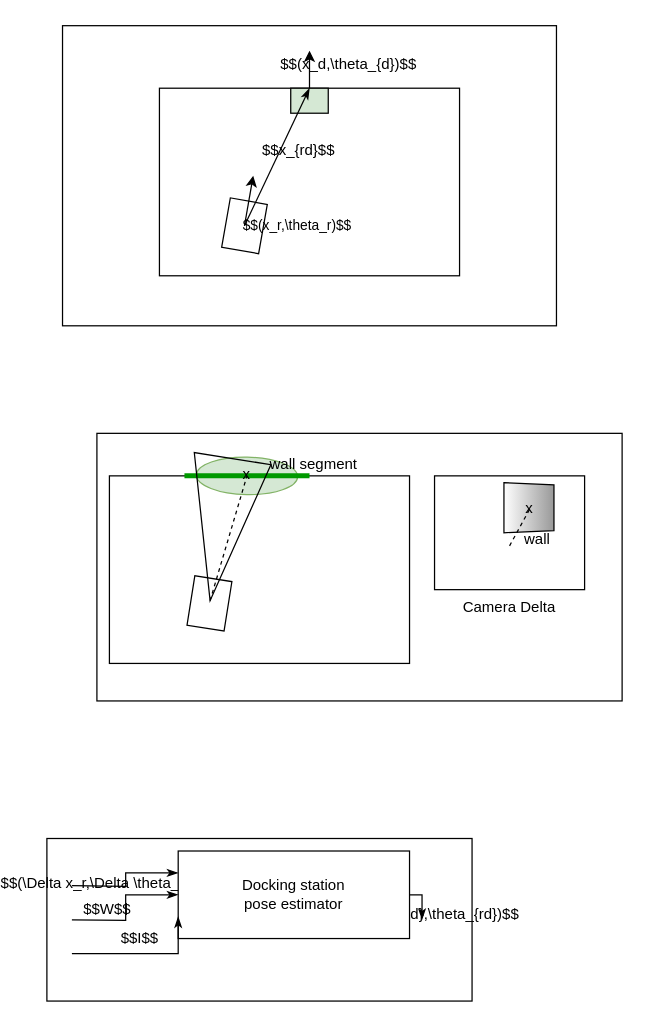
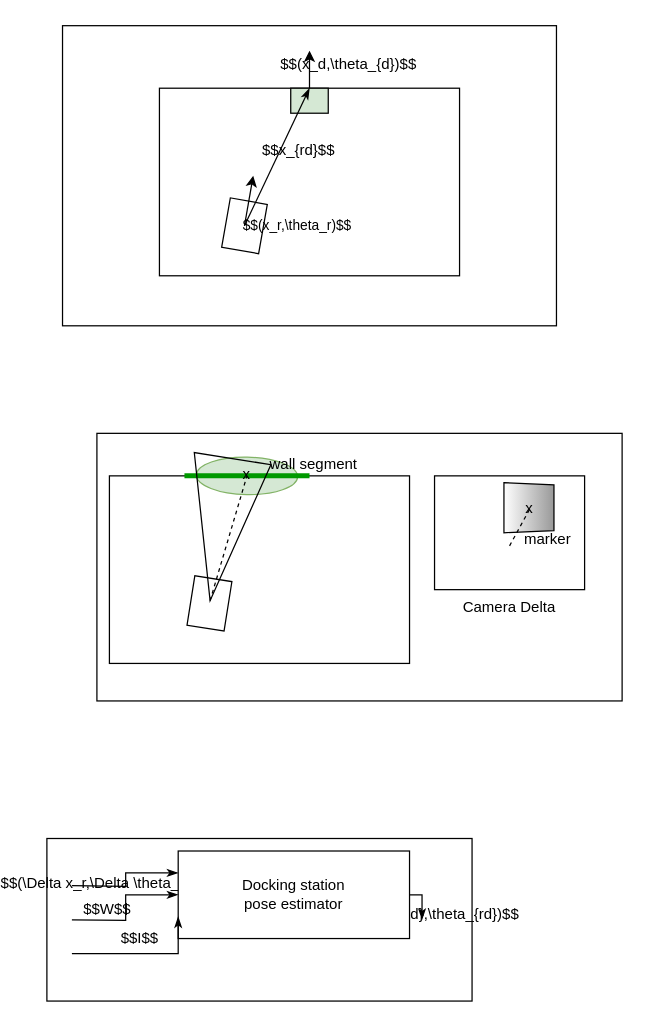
(537, 540) -> (550, 540)
